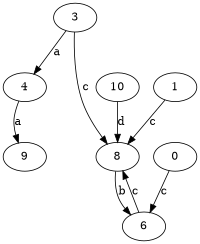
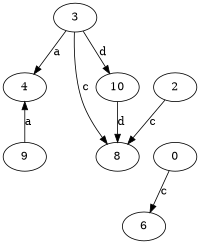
none -> (94, 49)
(175, 87) -> (175, 87)
(14, 118) -> (25, 126)
(116, 191) -> none
(132, 195) -> none
